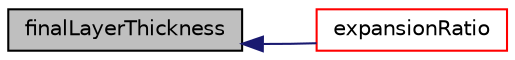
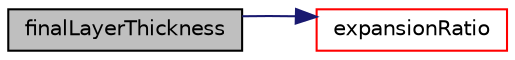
(290, 44) -> (269, 16)
